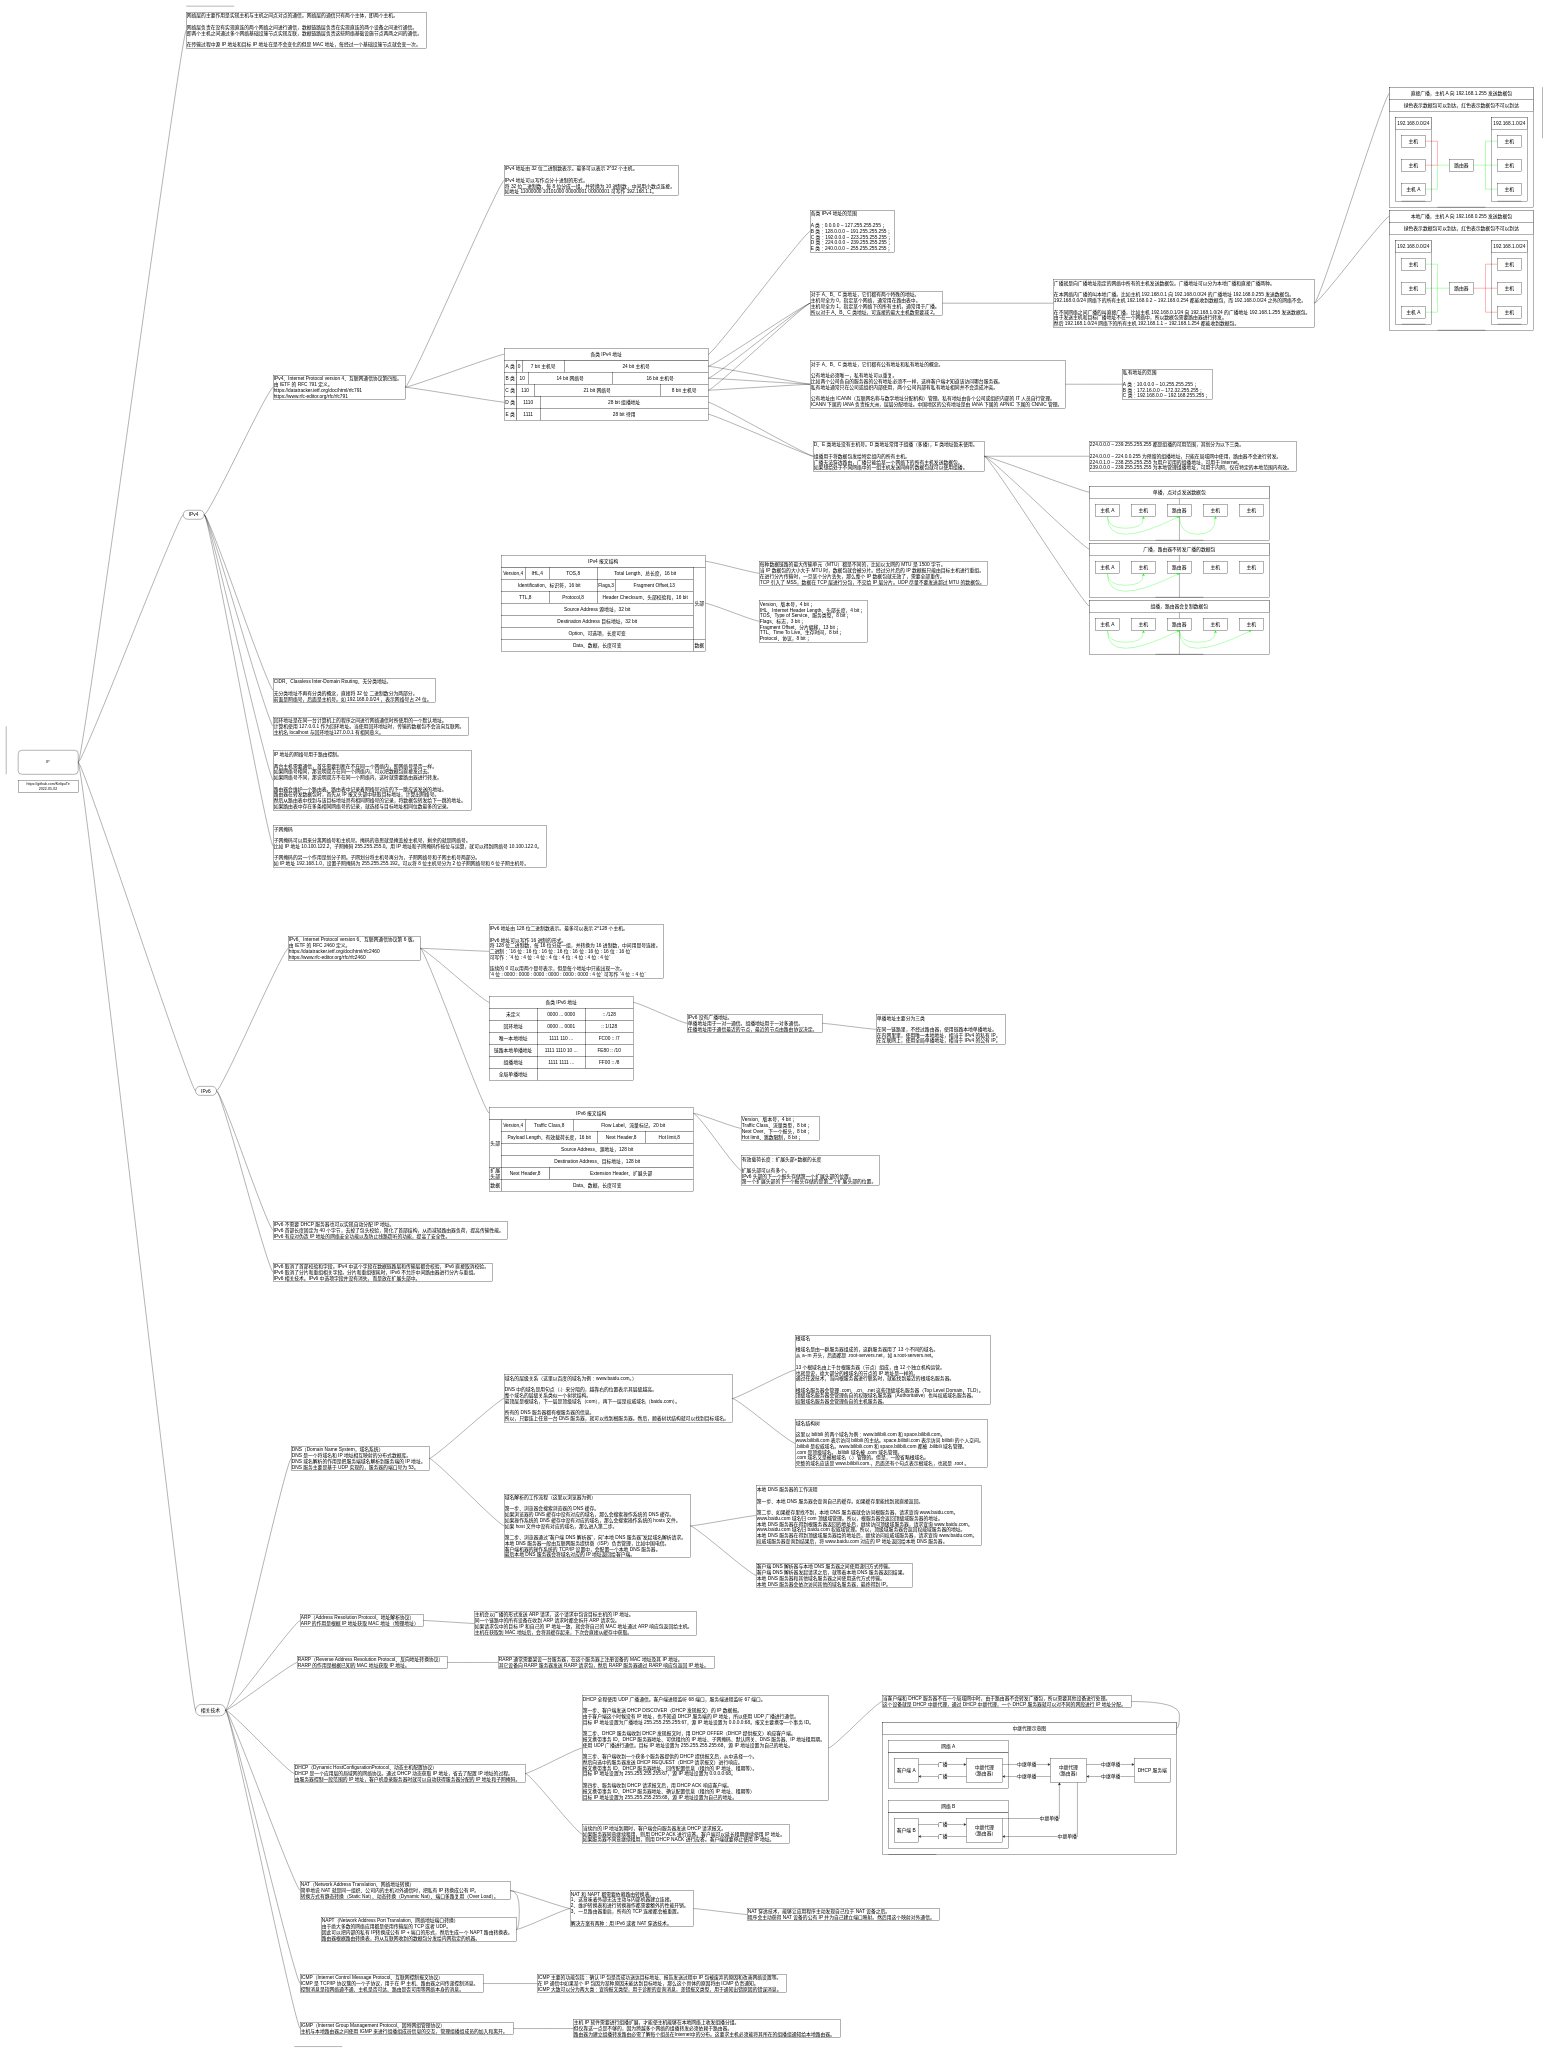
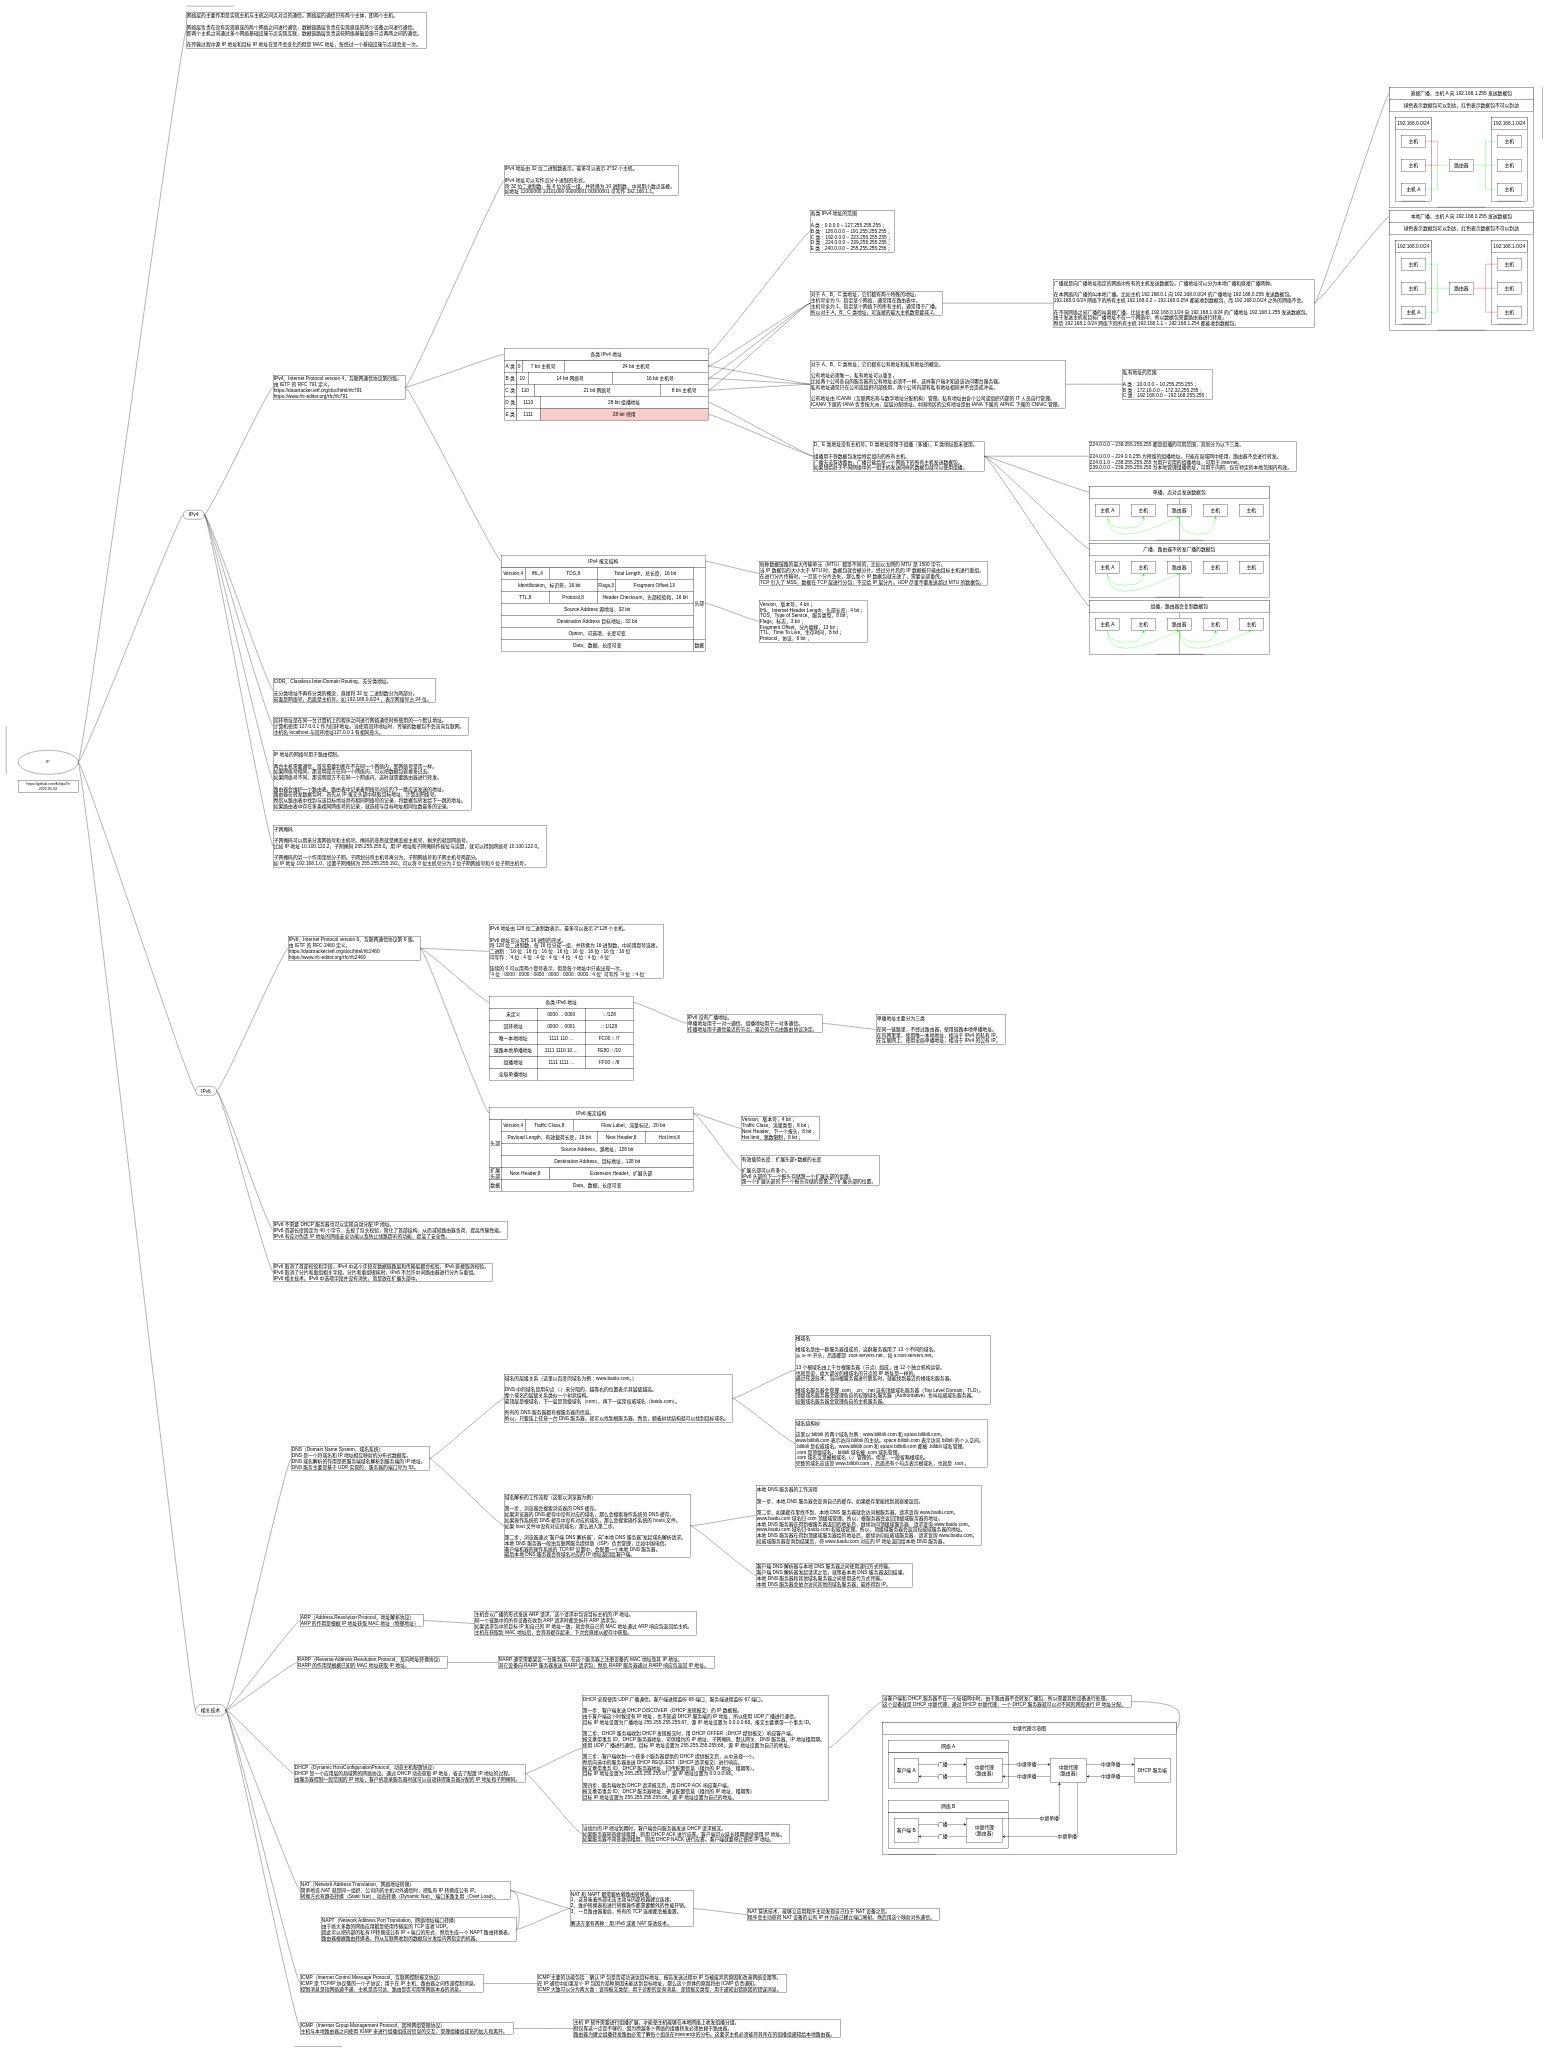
(456, 395) -> (454, 475)
(624, 414) -> (624, 414)
(48, 762) -> (48, 762)
(780, 1128) -> (781, 1128)
